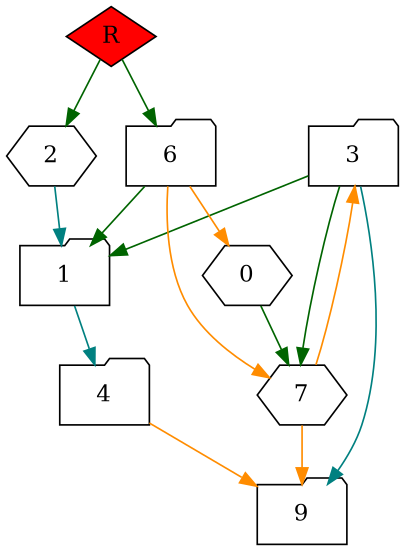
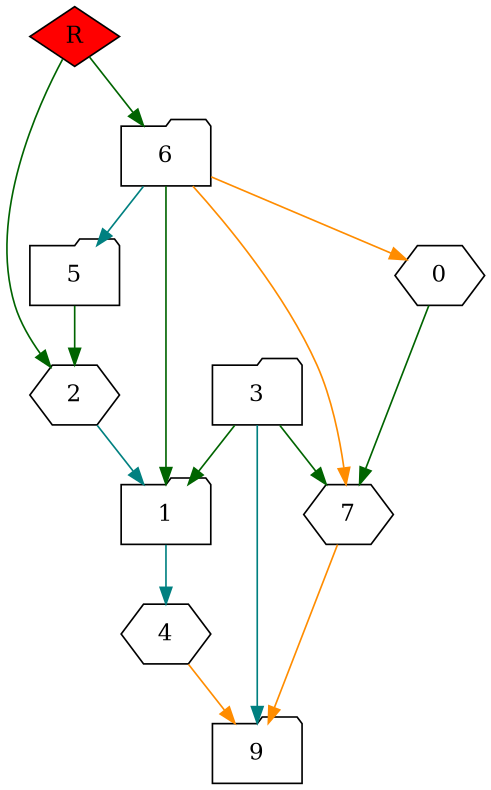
none -> (75, 276)
(337, 285) -> none
(105, 395) -> (166, 634)
